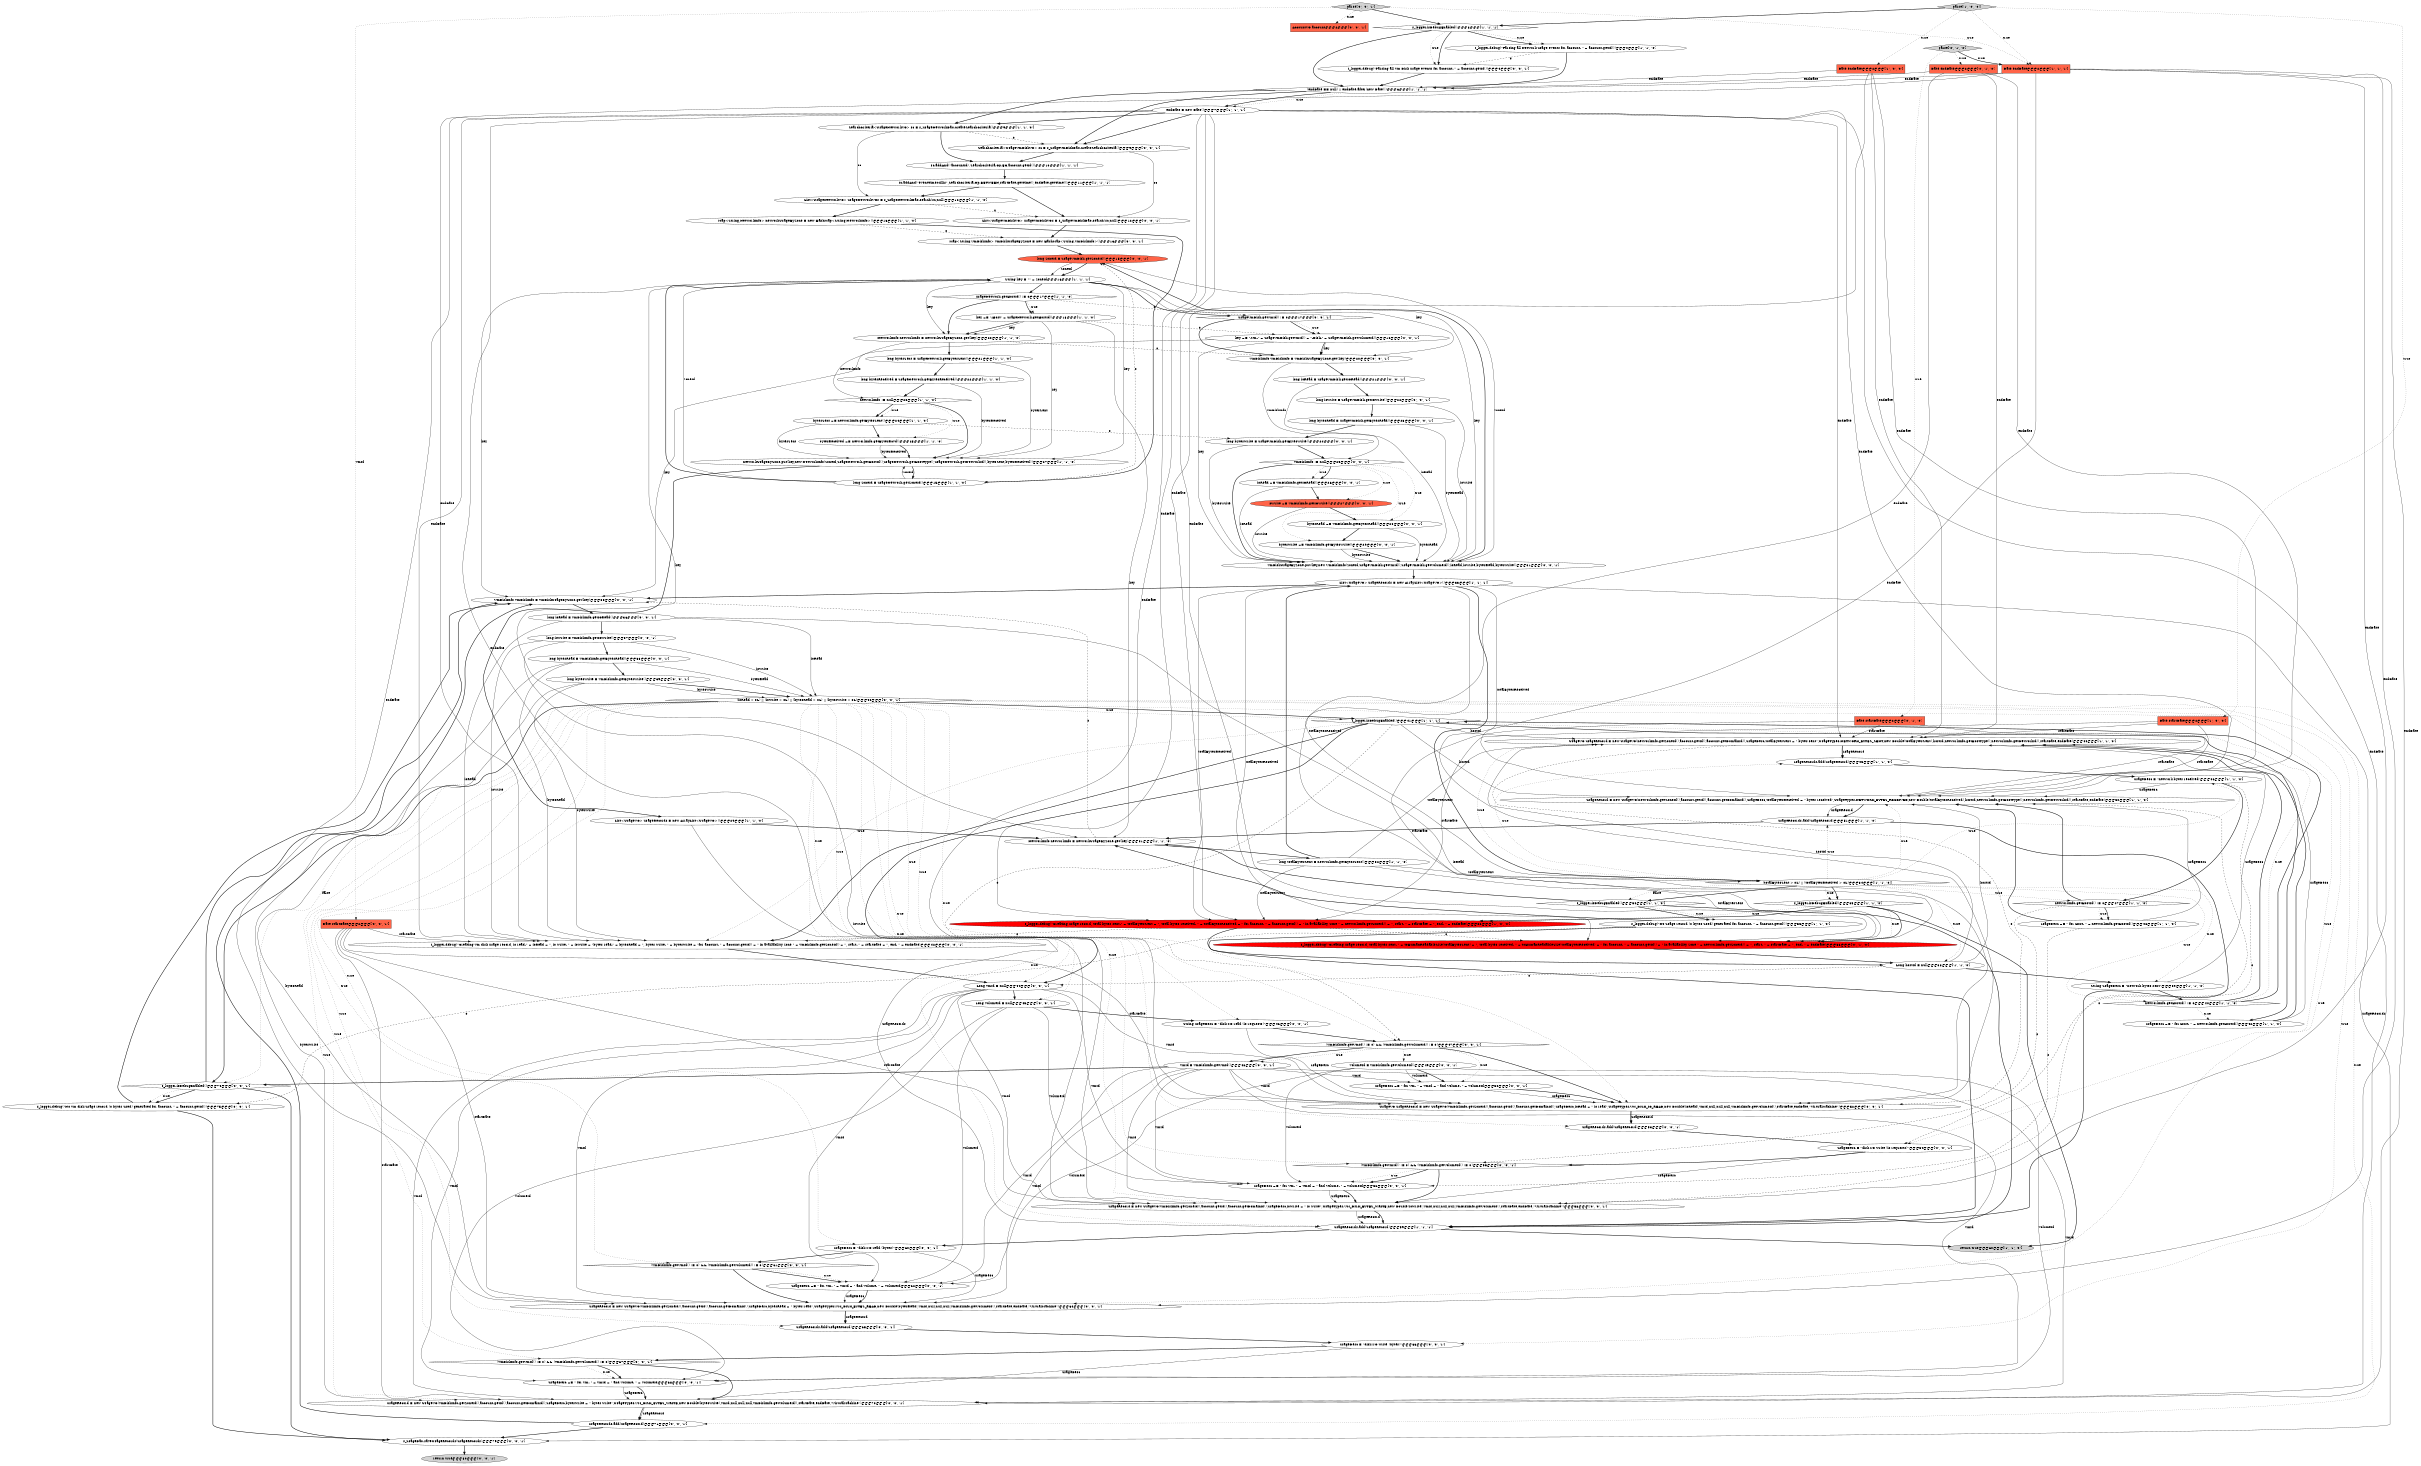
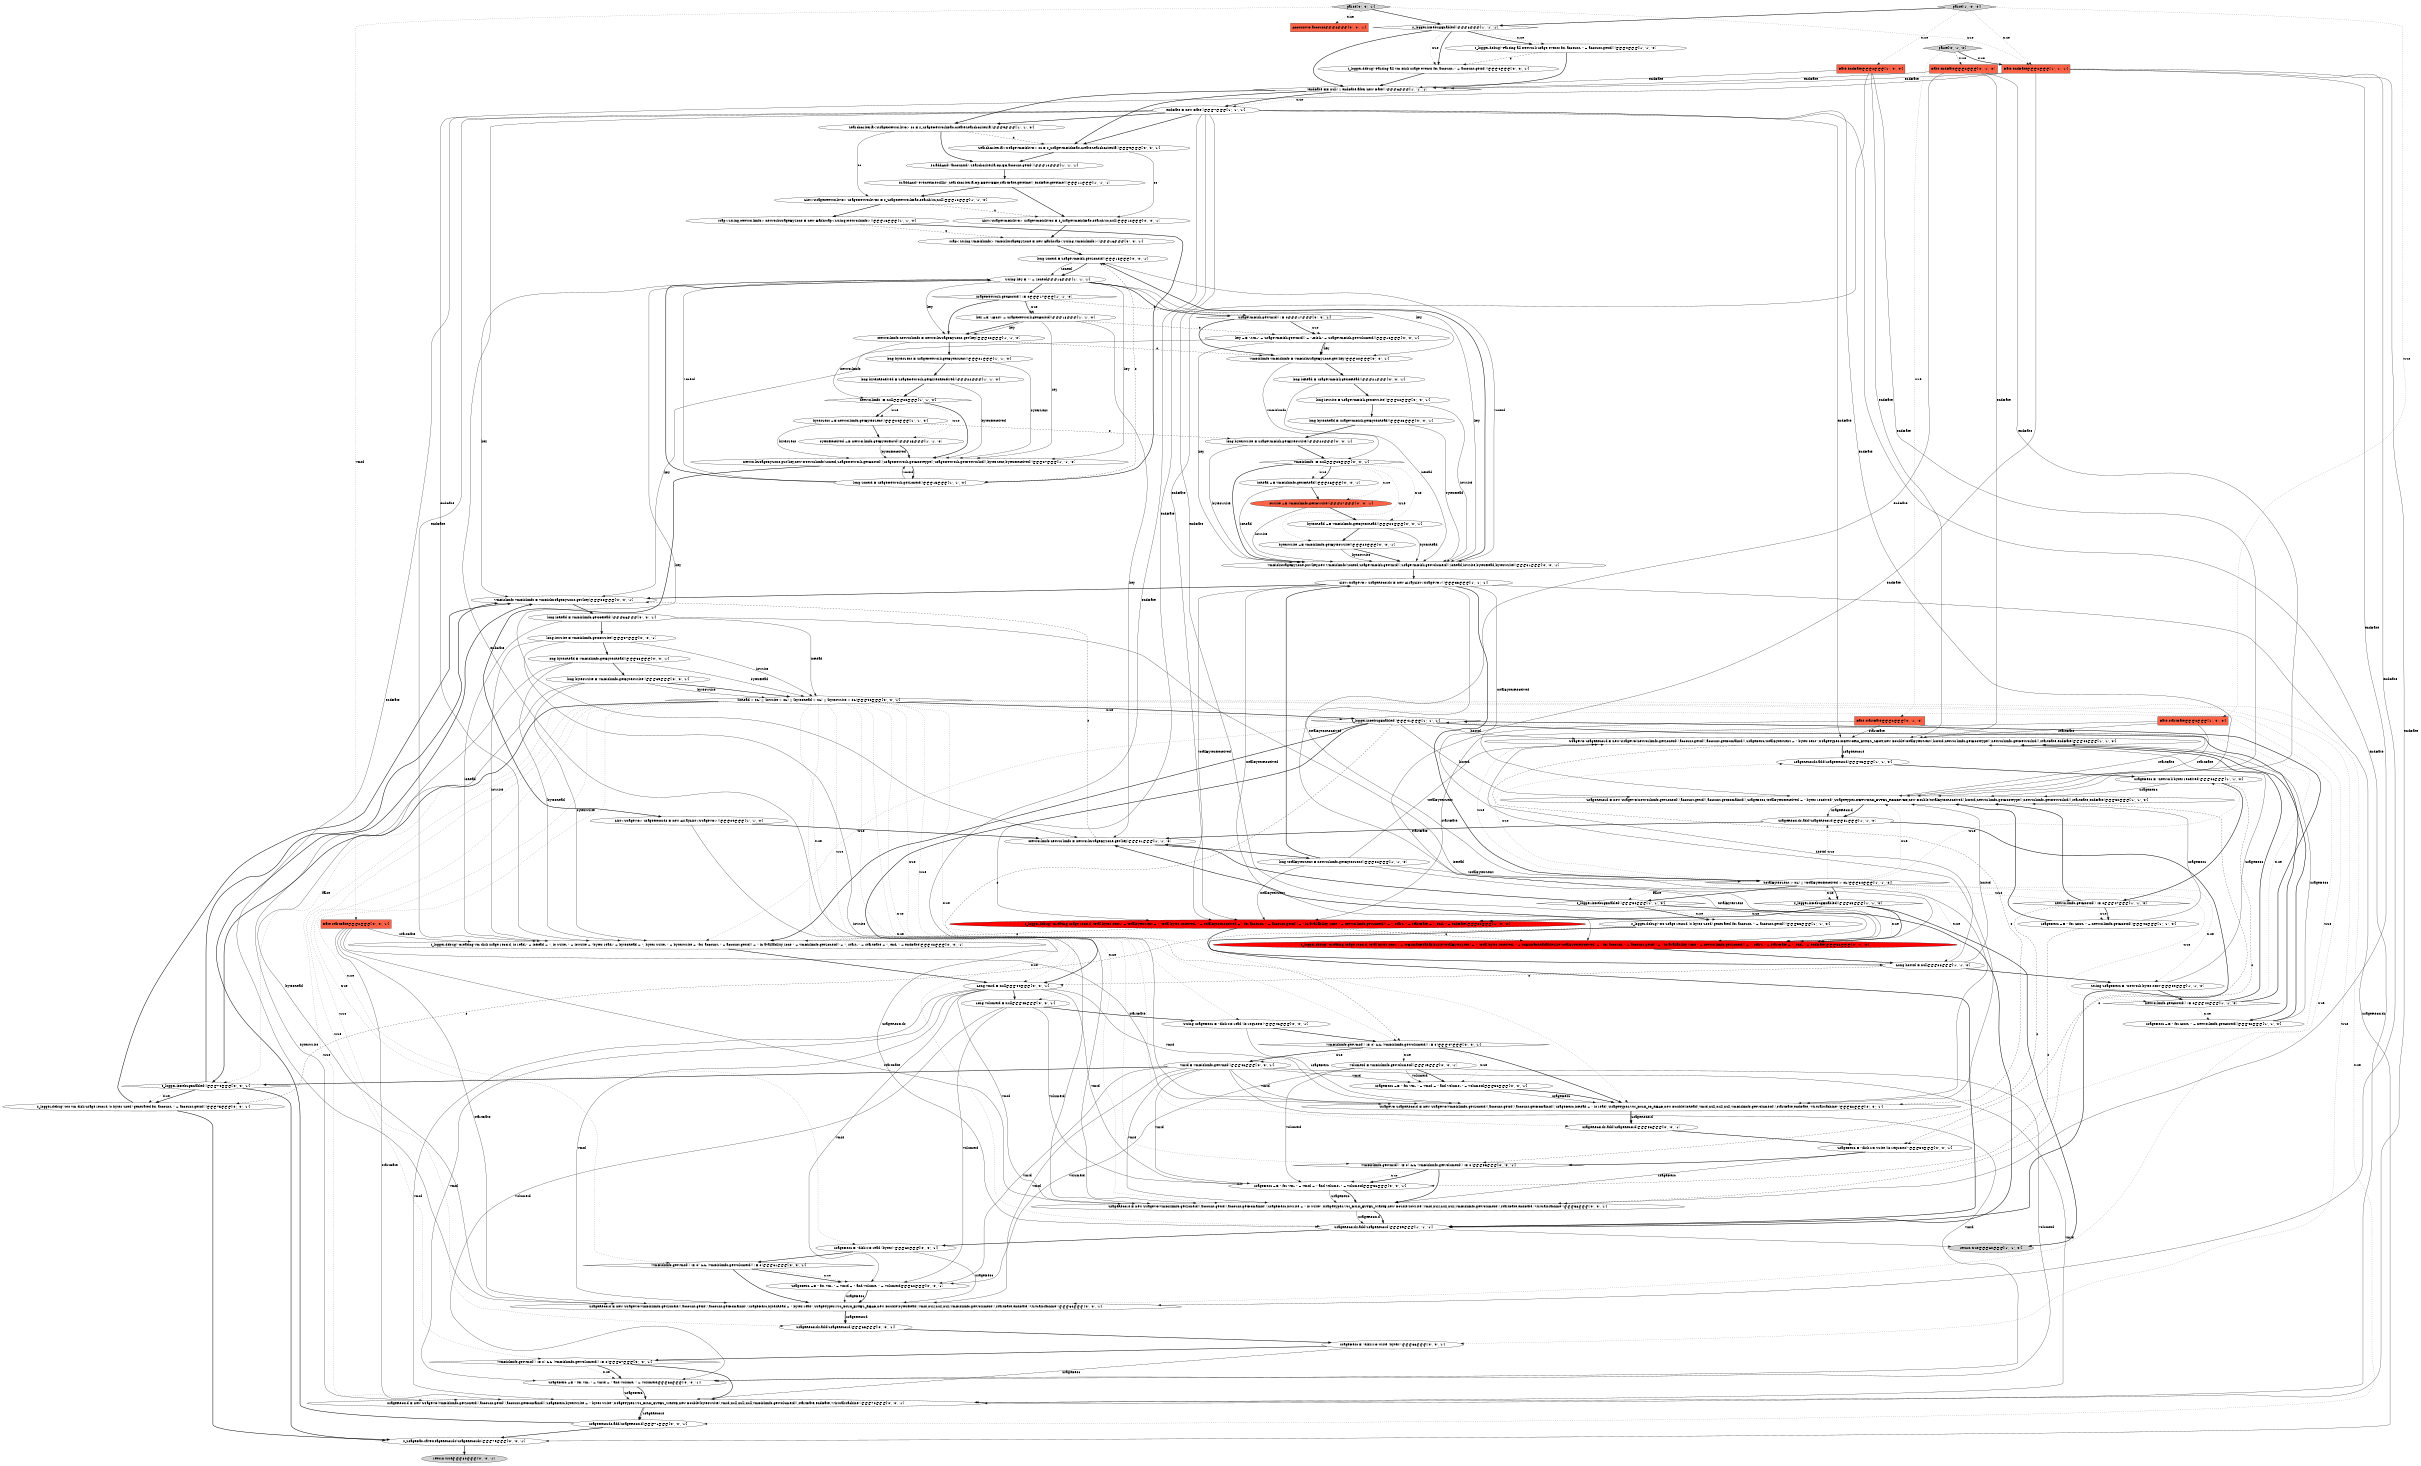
(1957, 57) -> (1957, 57)
(1093, 259) -> (1093, 259)
(1695, 1238) -> (1695, 1238)
